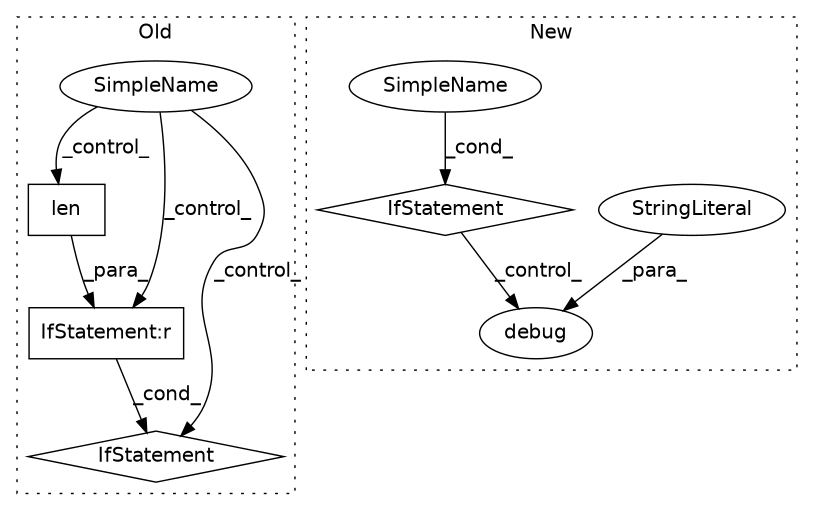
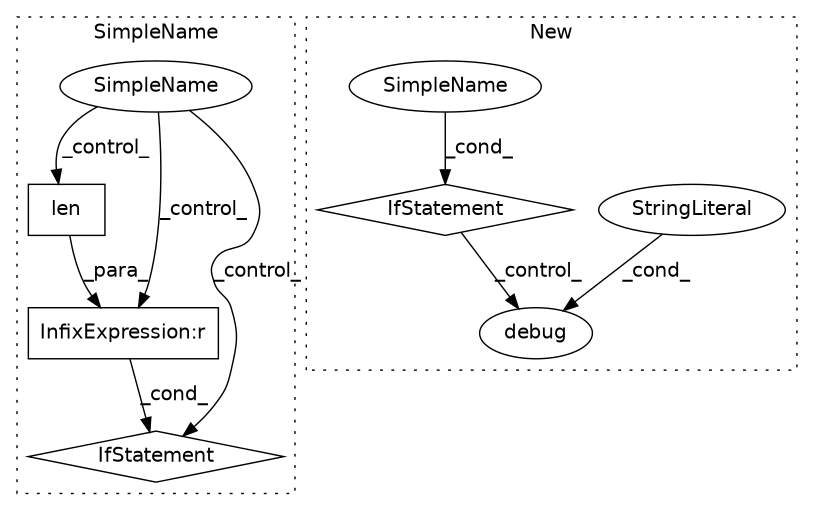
(156, 33) -> (156, 33)
(655, 272) -> (657, 272)
(106, 333) -> (123, 333)
